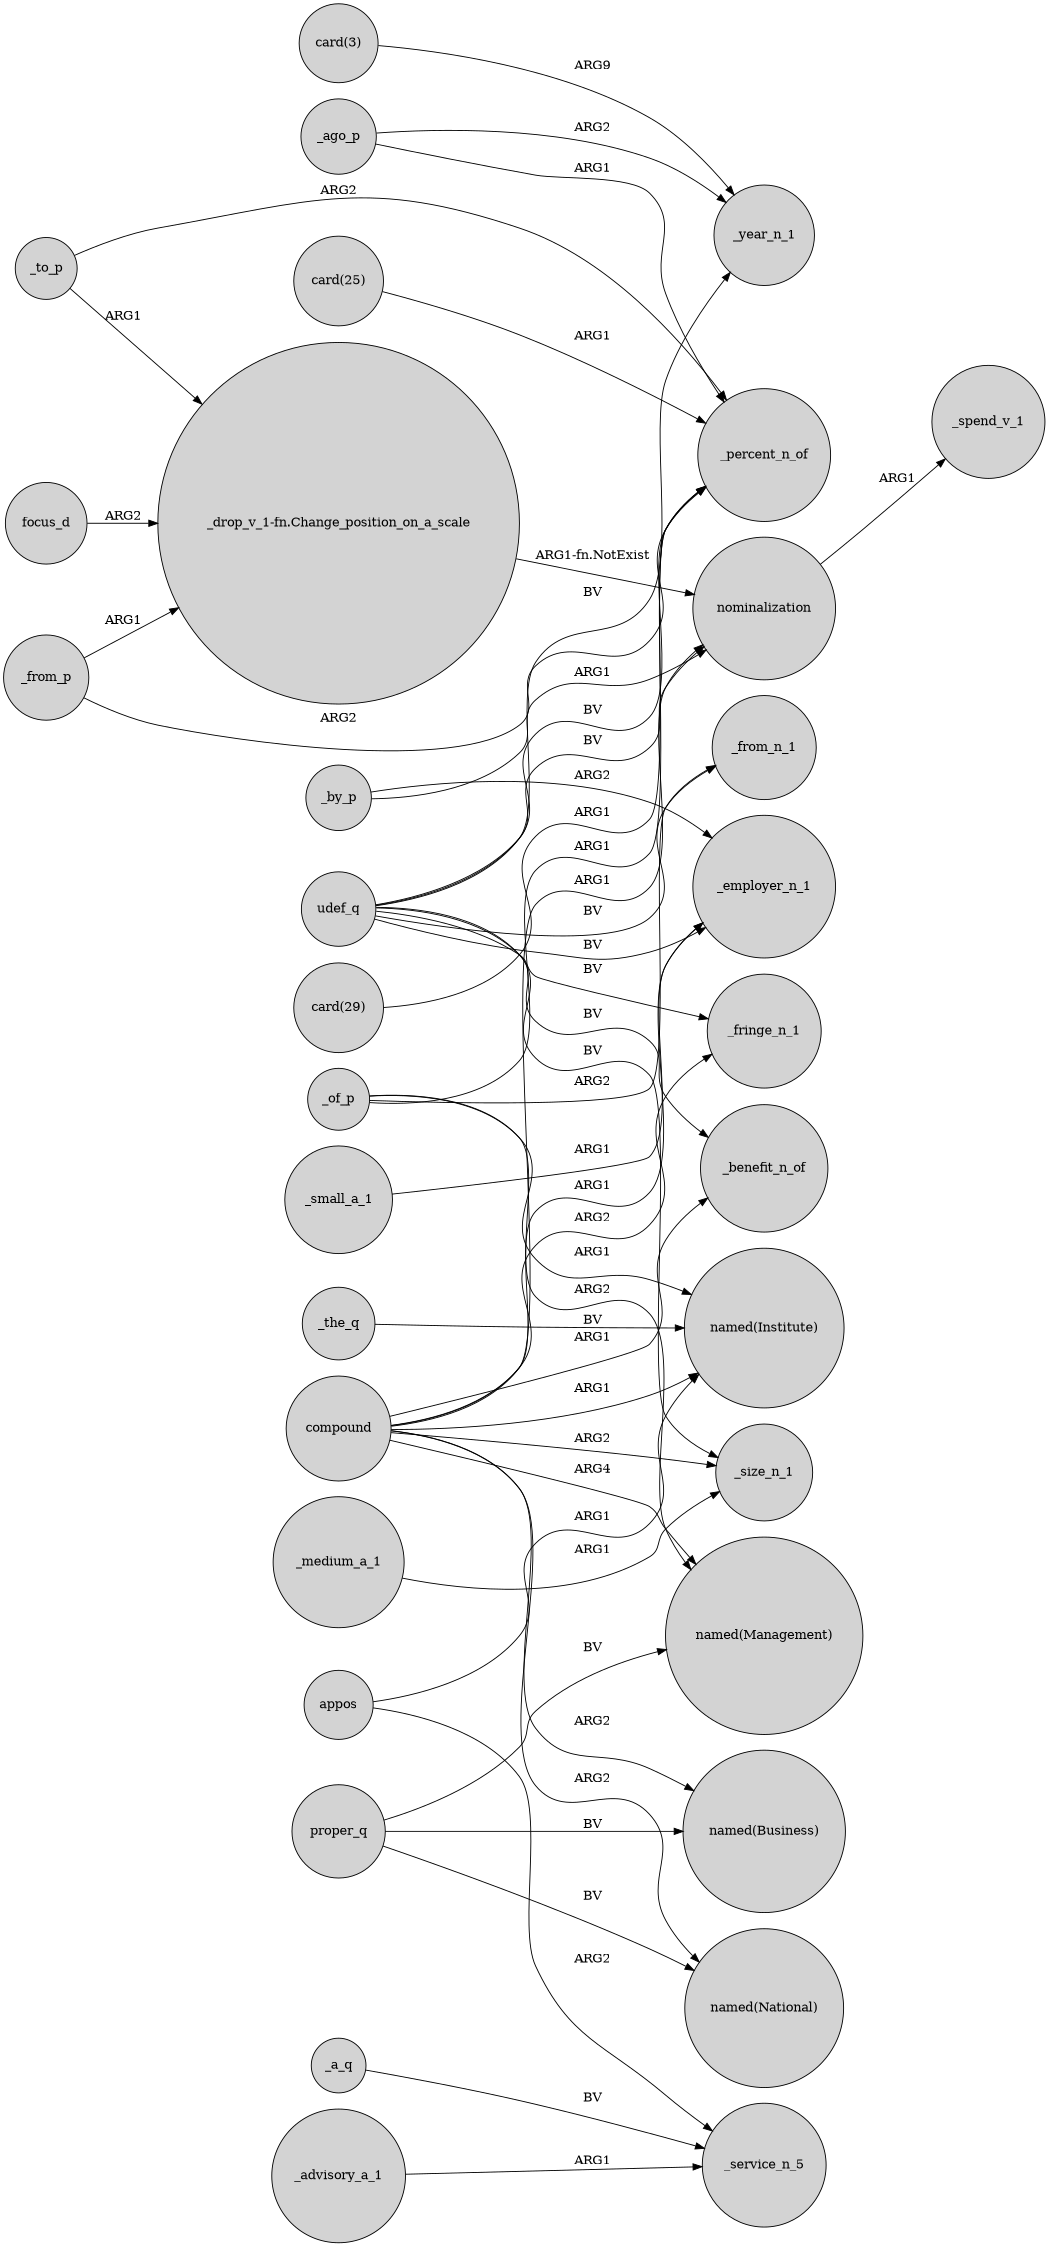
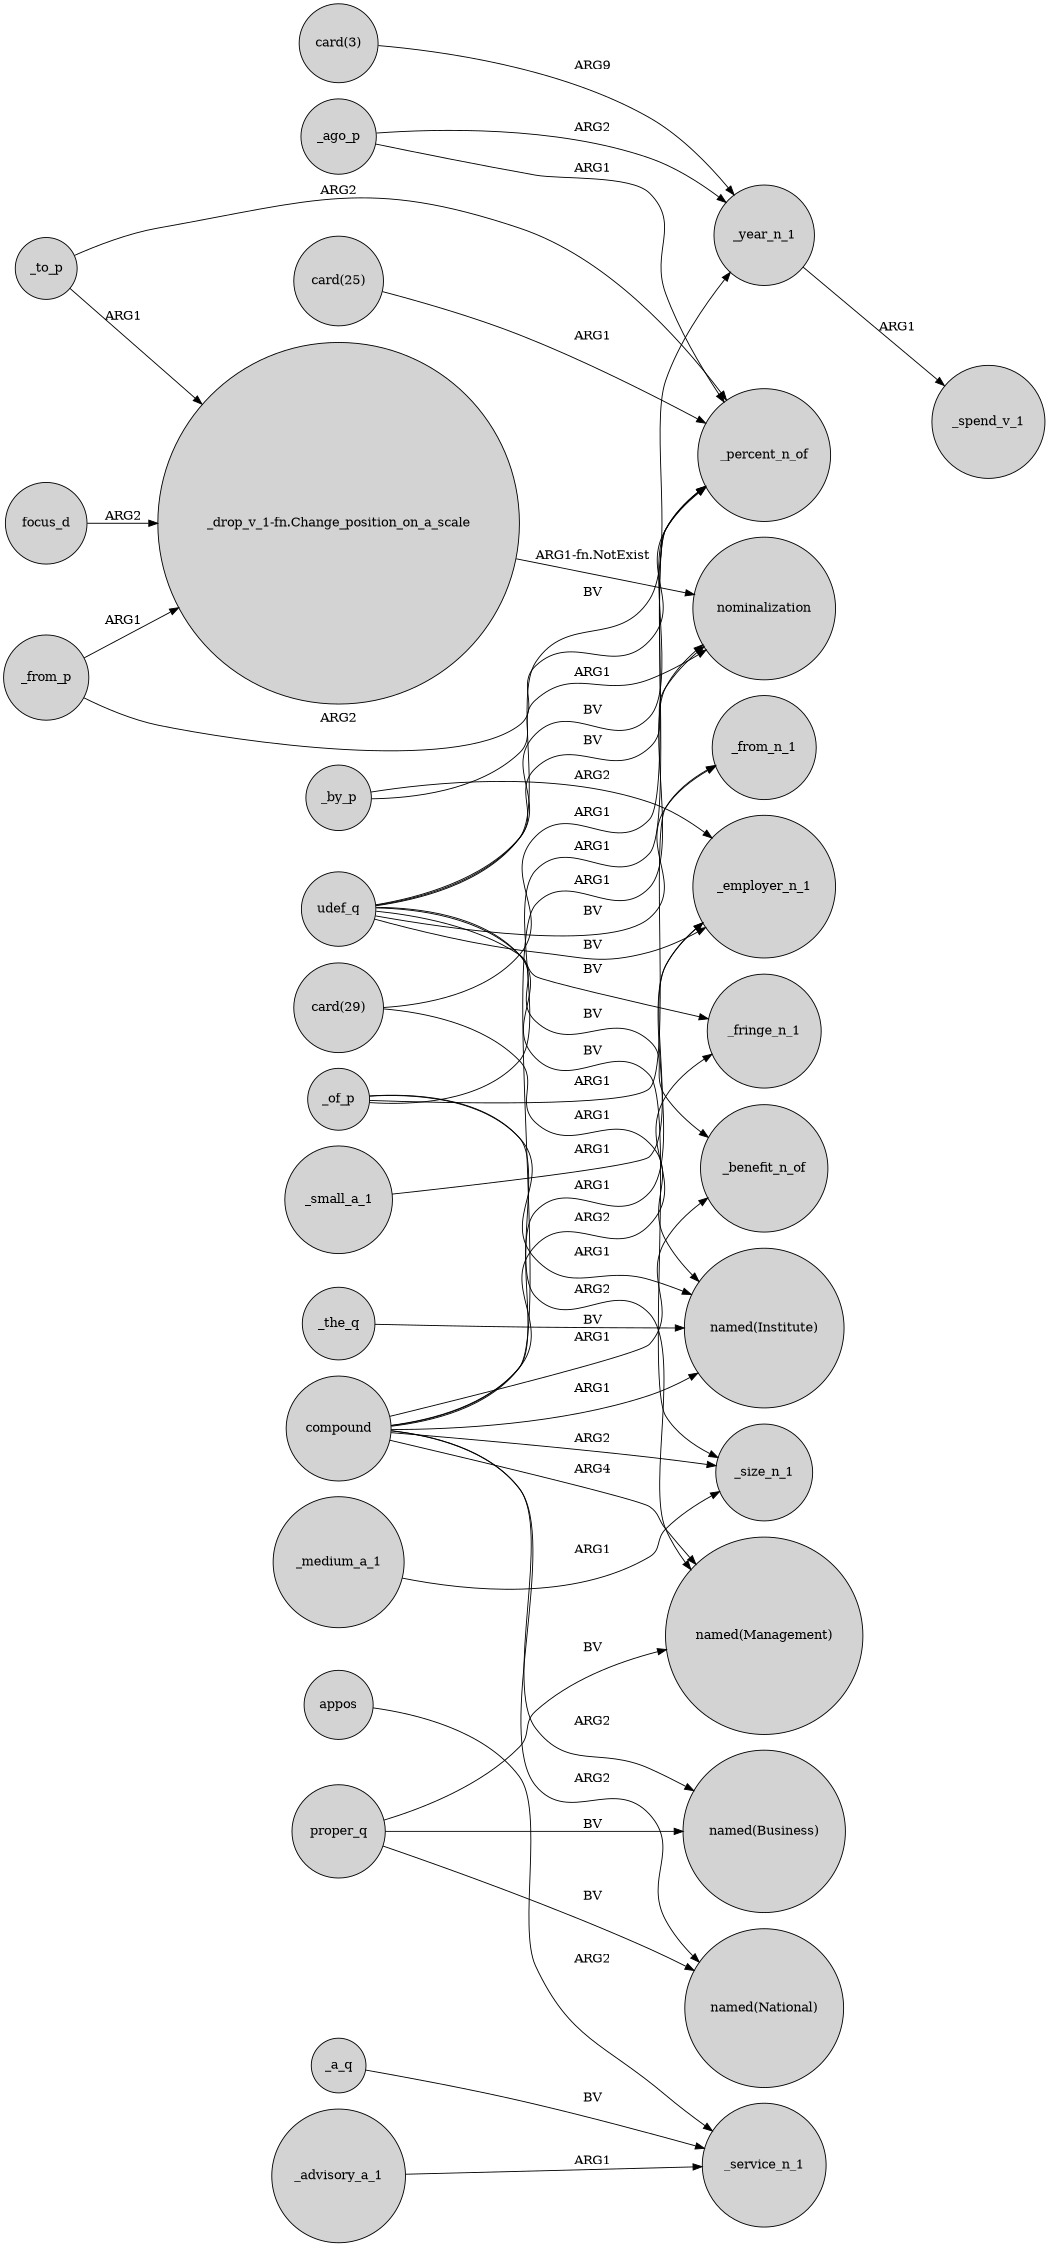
(880, 515) -> (870, 323)
(593, 1082) -> (593, 1082)
(542, 1539) -> (559, 1134)
(764, 2165) -> (764, 2165)
